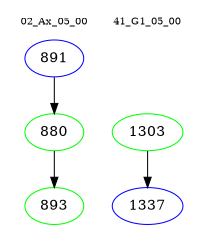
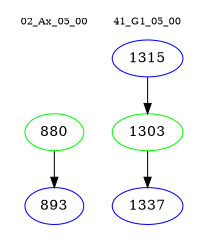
(54, 58) -> none
none -> (148, 58)
(54, 206) -> (54, 206)
